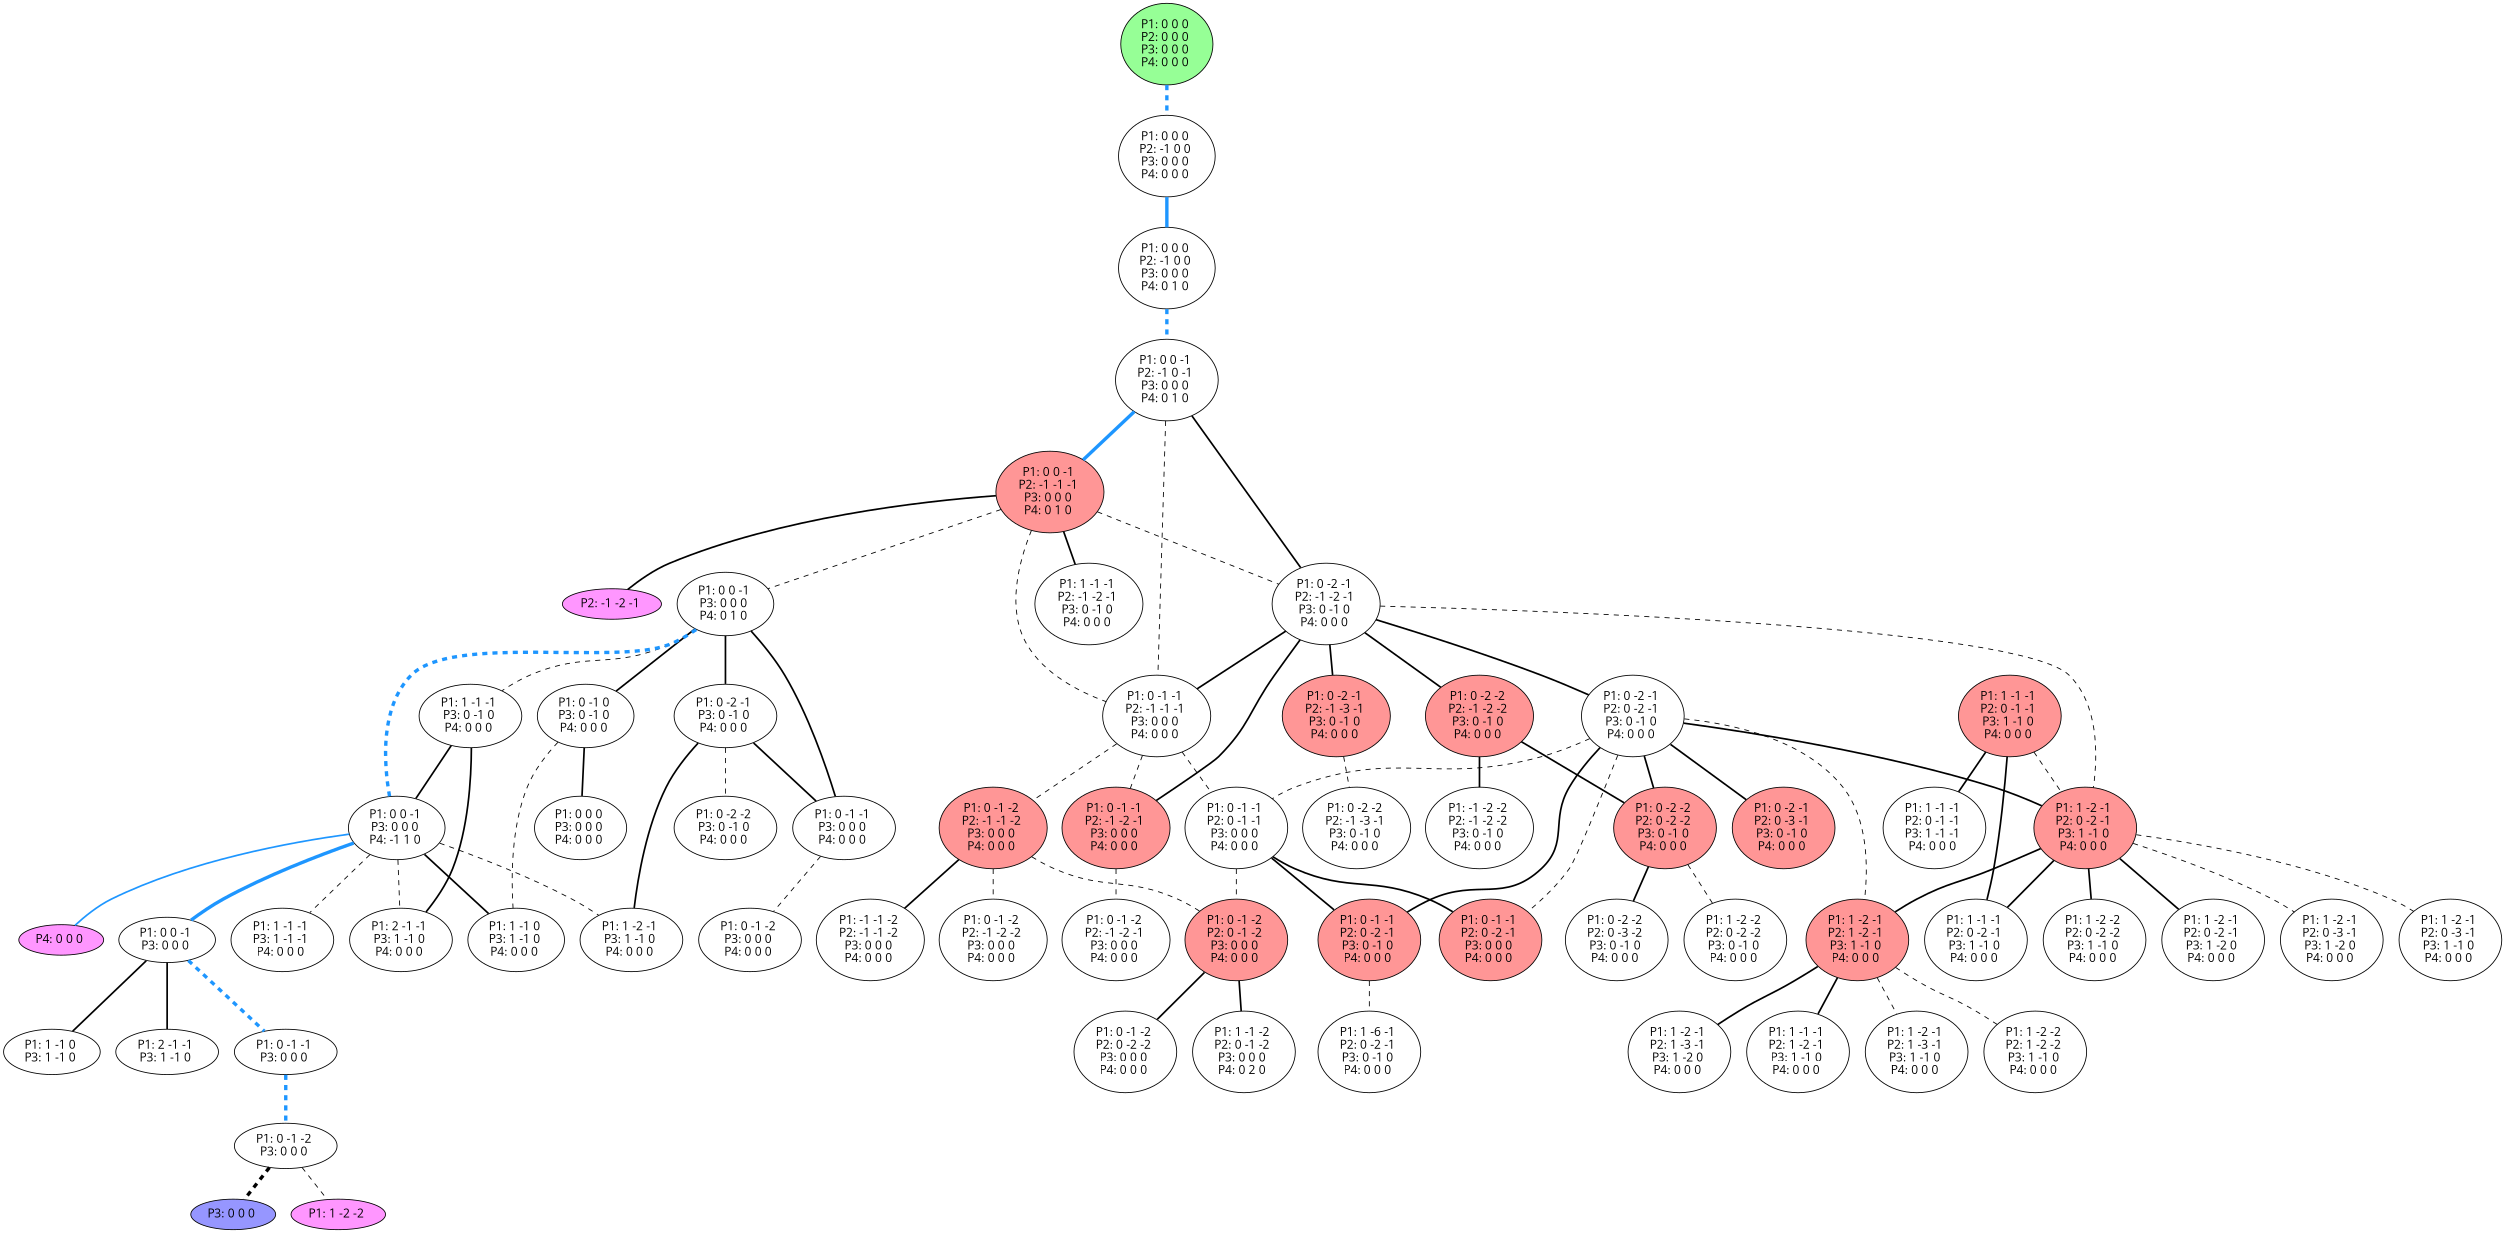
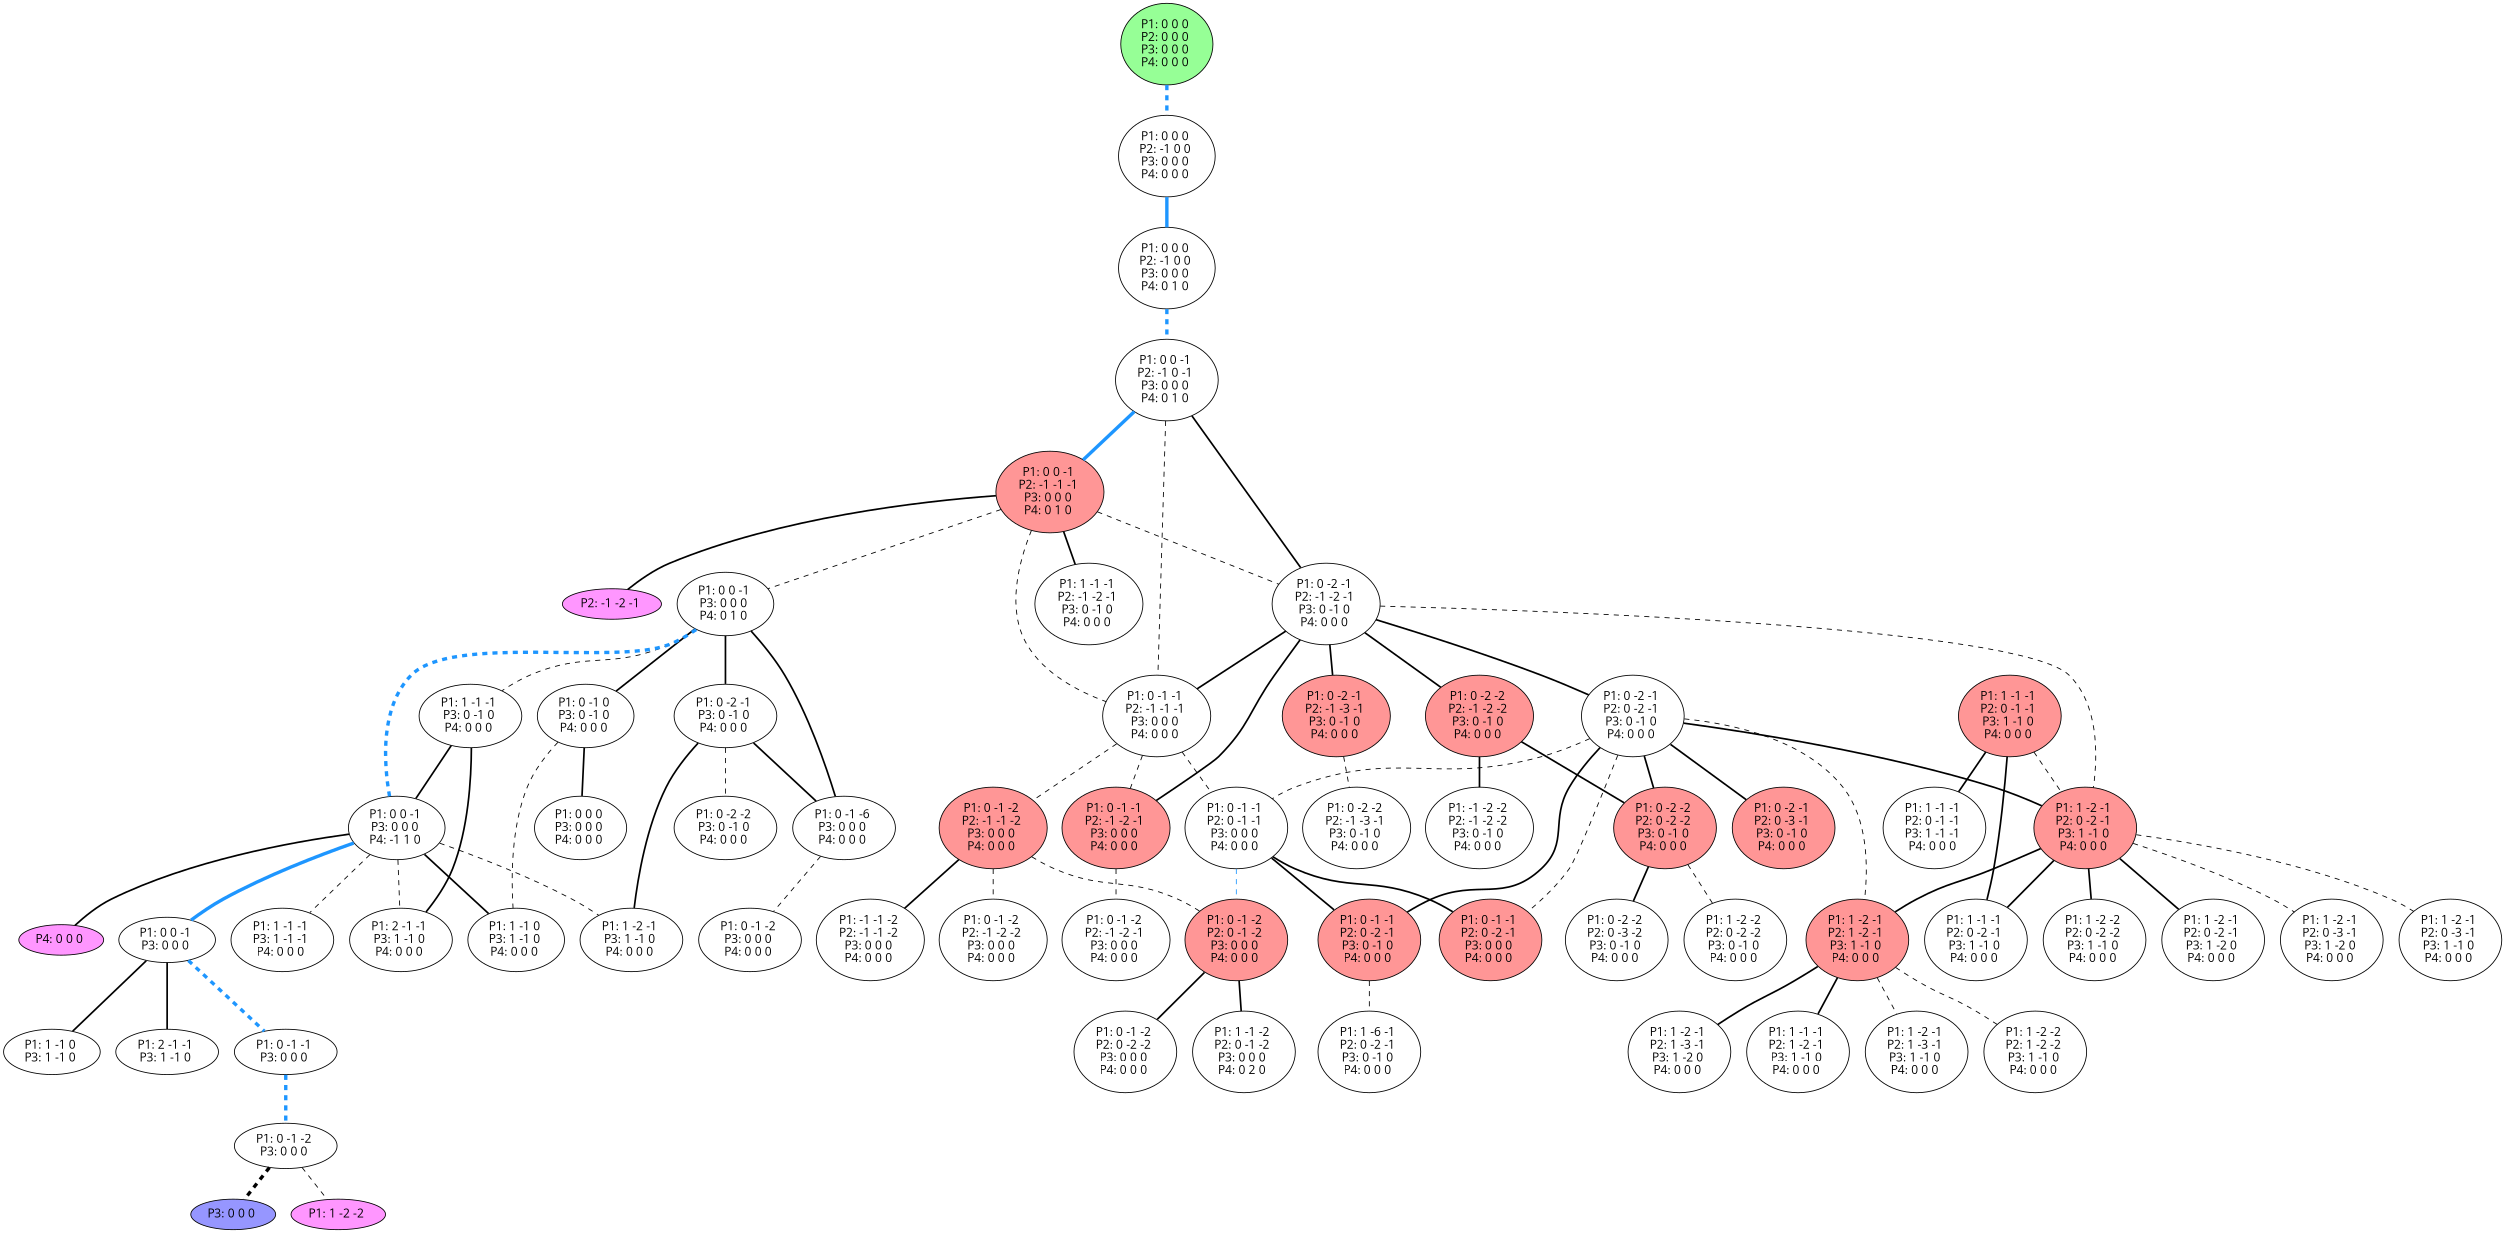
(844, 828) -> (844, 828)
(206, 864) -> (206, 864)
(1236, 884) -> (1236, 884)
